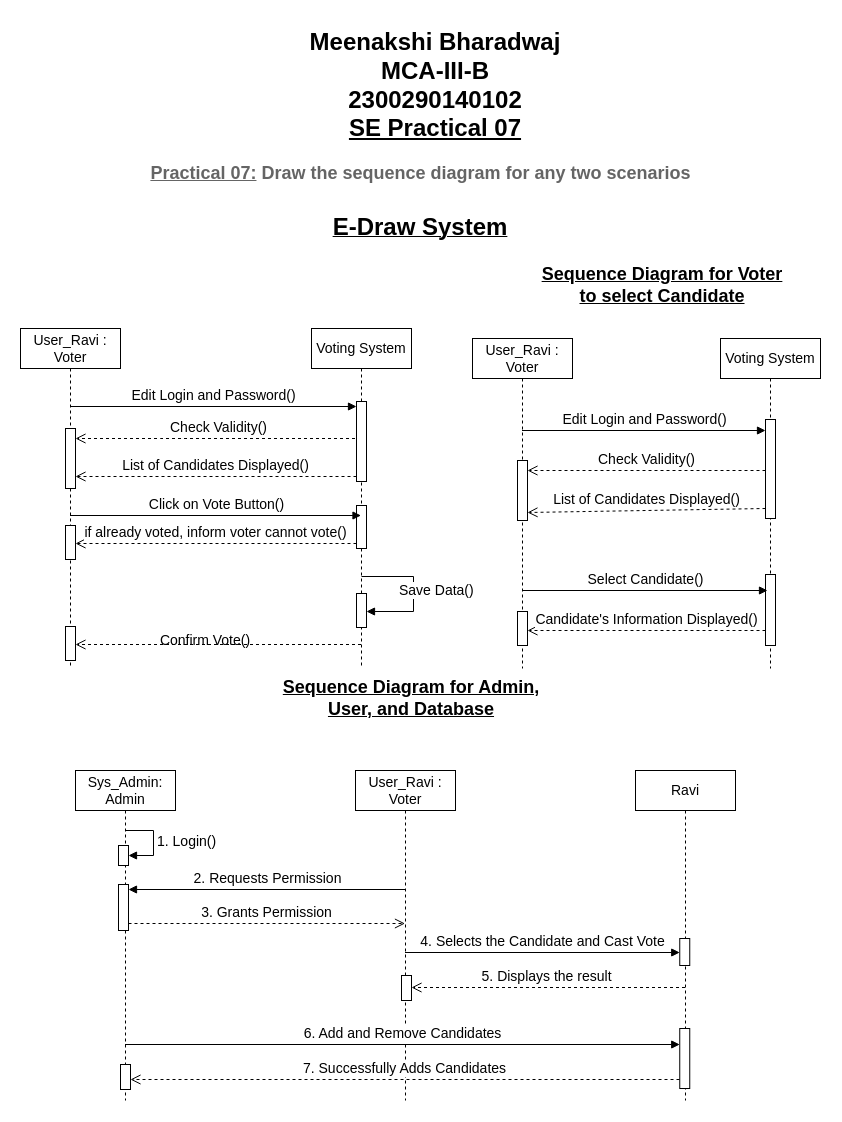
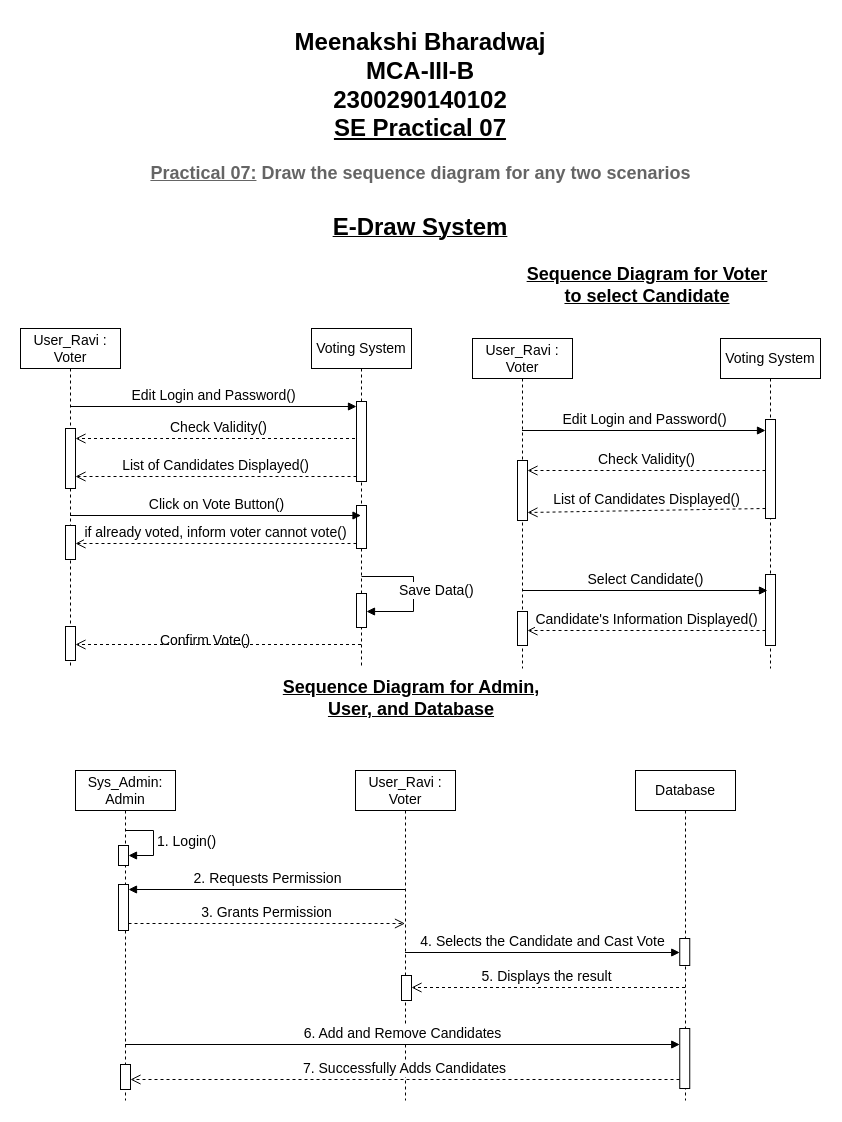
(436, 86) -> (421, 86)
(663, 286) -> (648, 286)
(686, 791) -> (686, 791)
